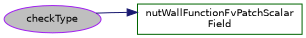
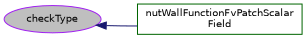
(112, 13) -> (122, 26)
